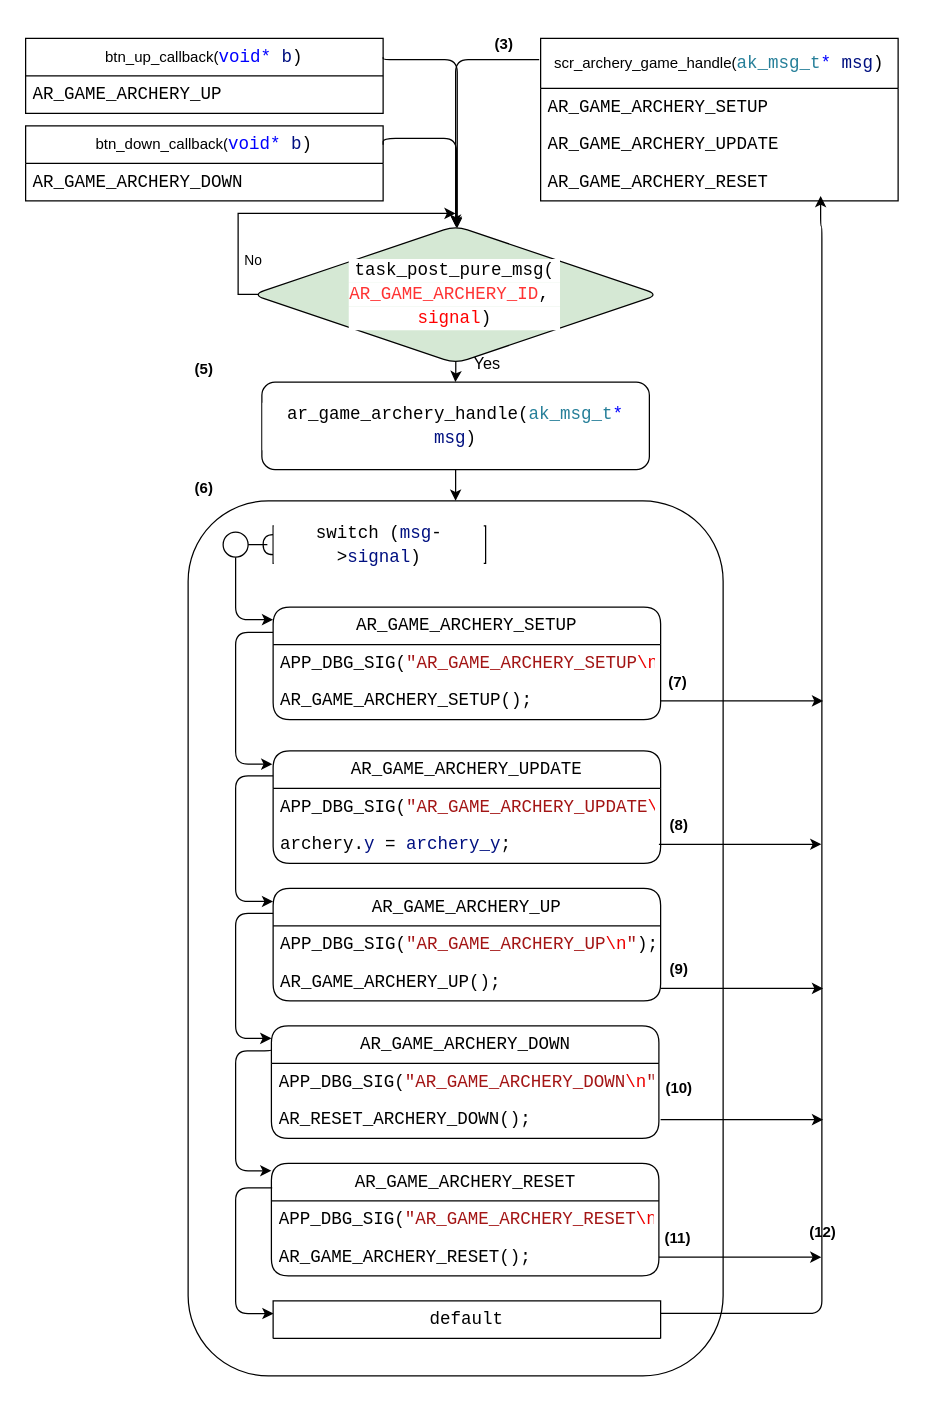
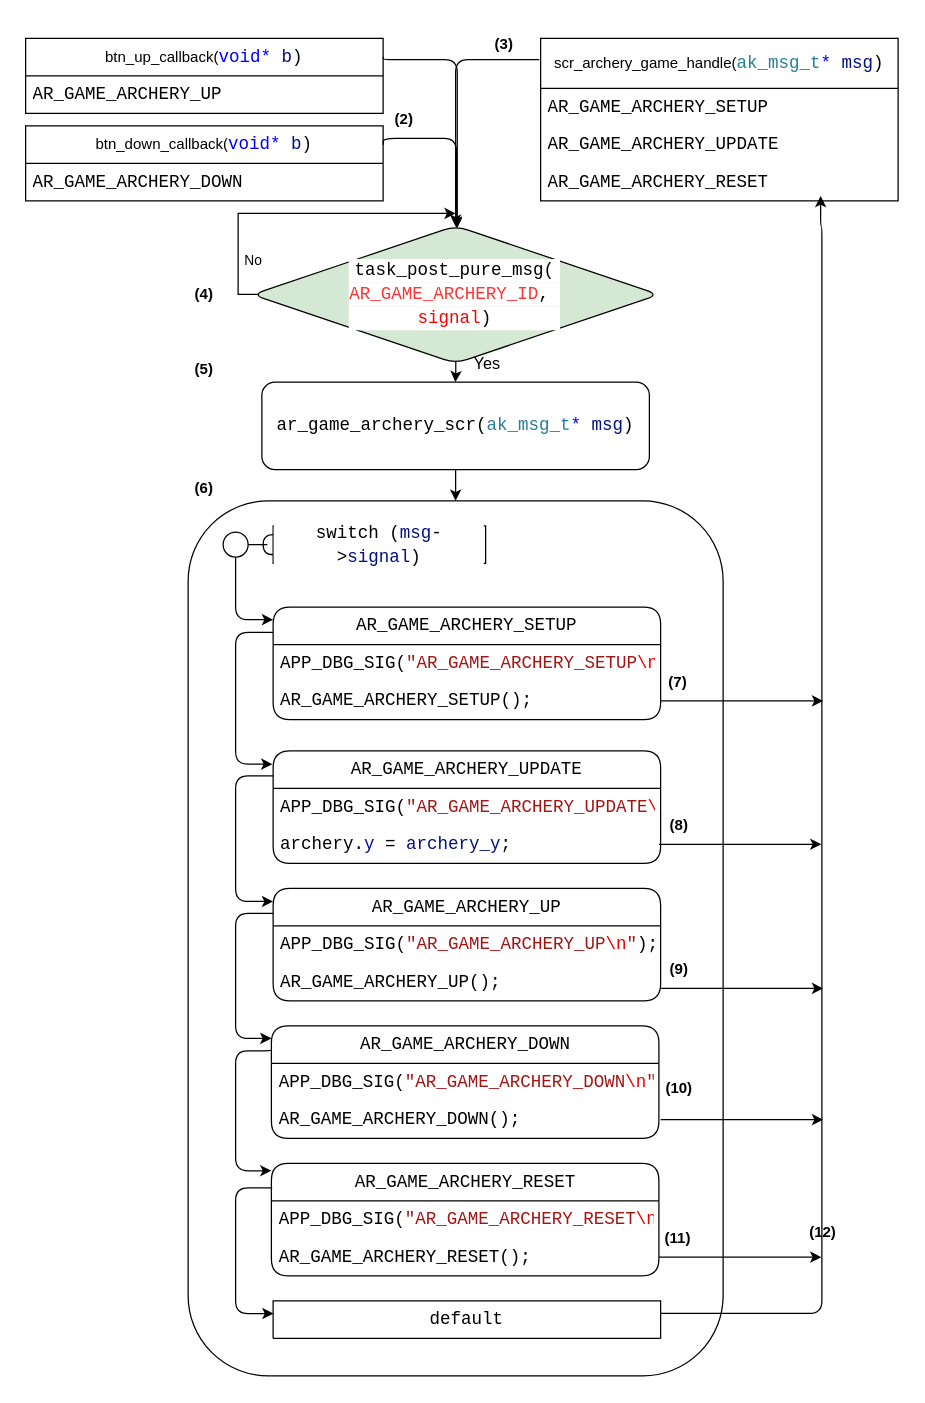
none -> (404, 119)
none -> (204, 294)
(456, 426) -> (456, 426)
(378, 1119) -> (374, 1119)
